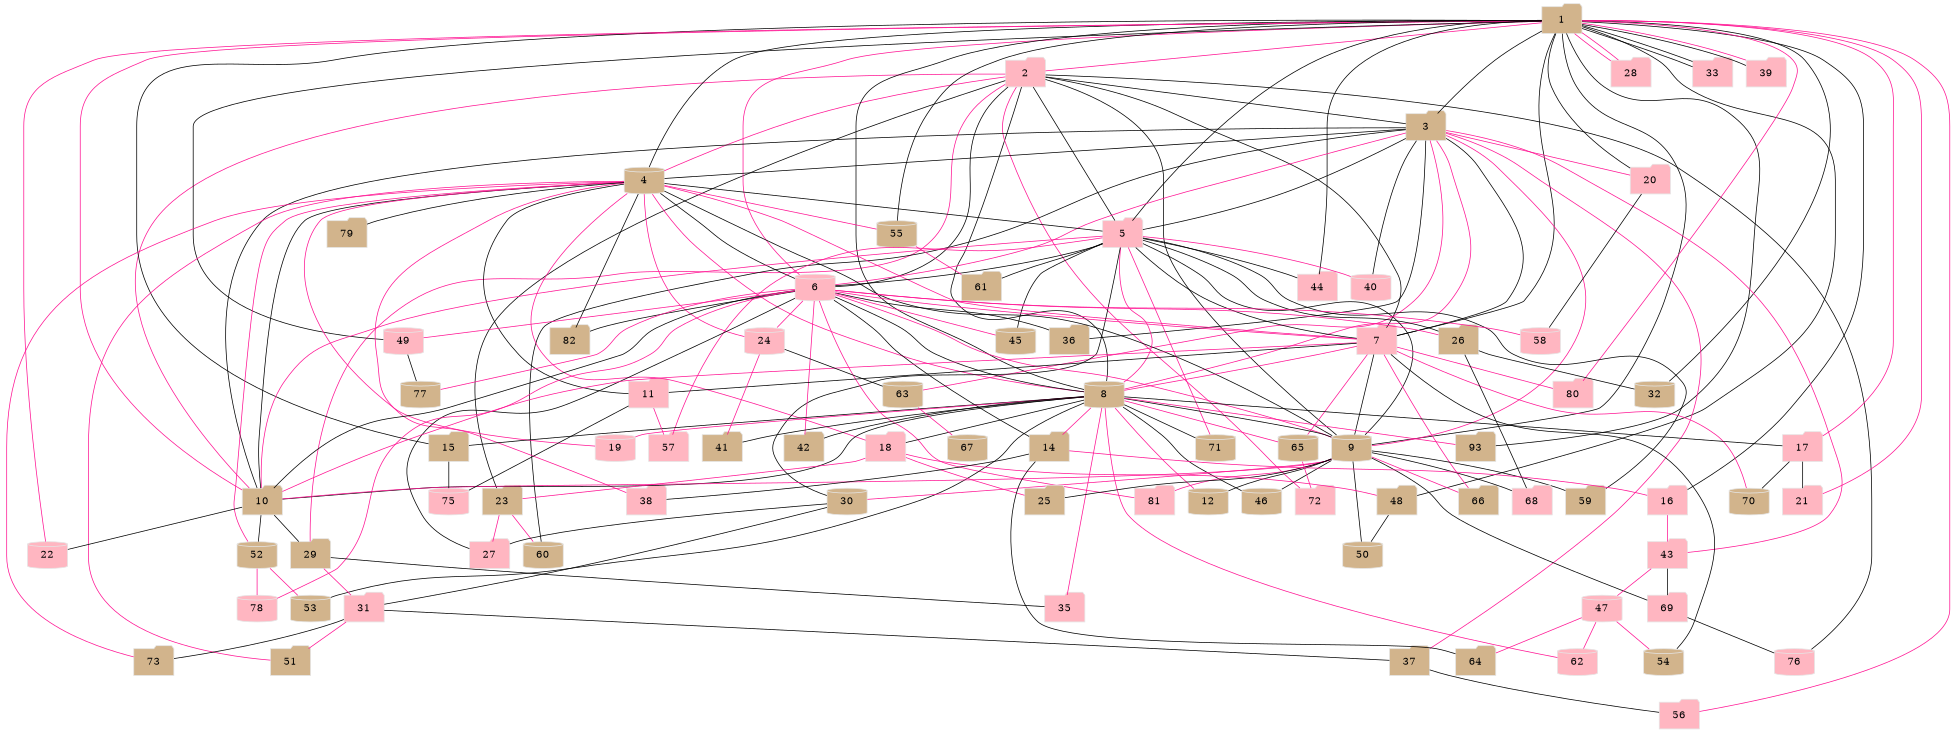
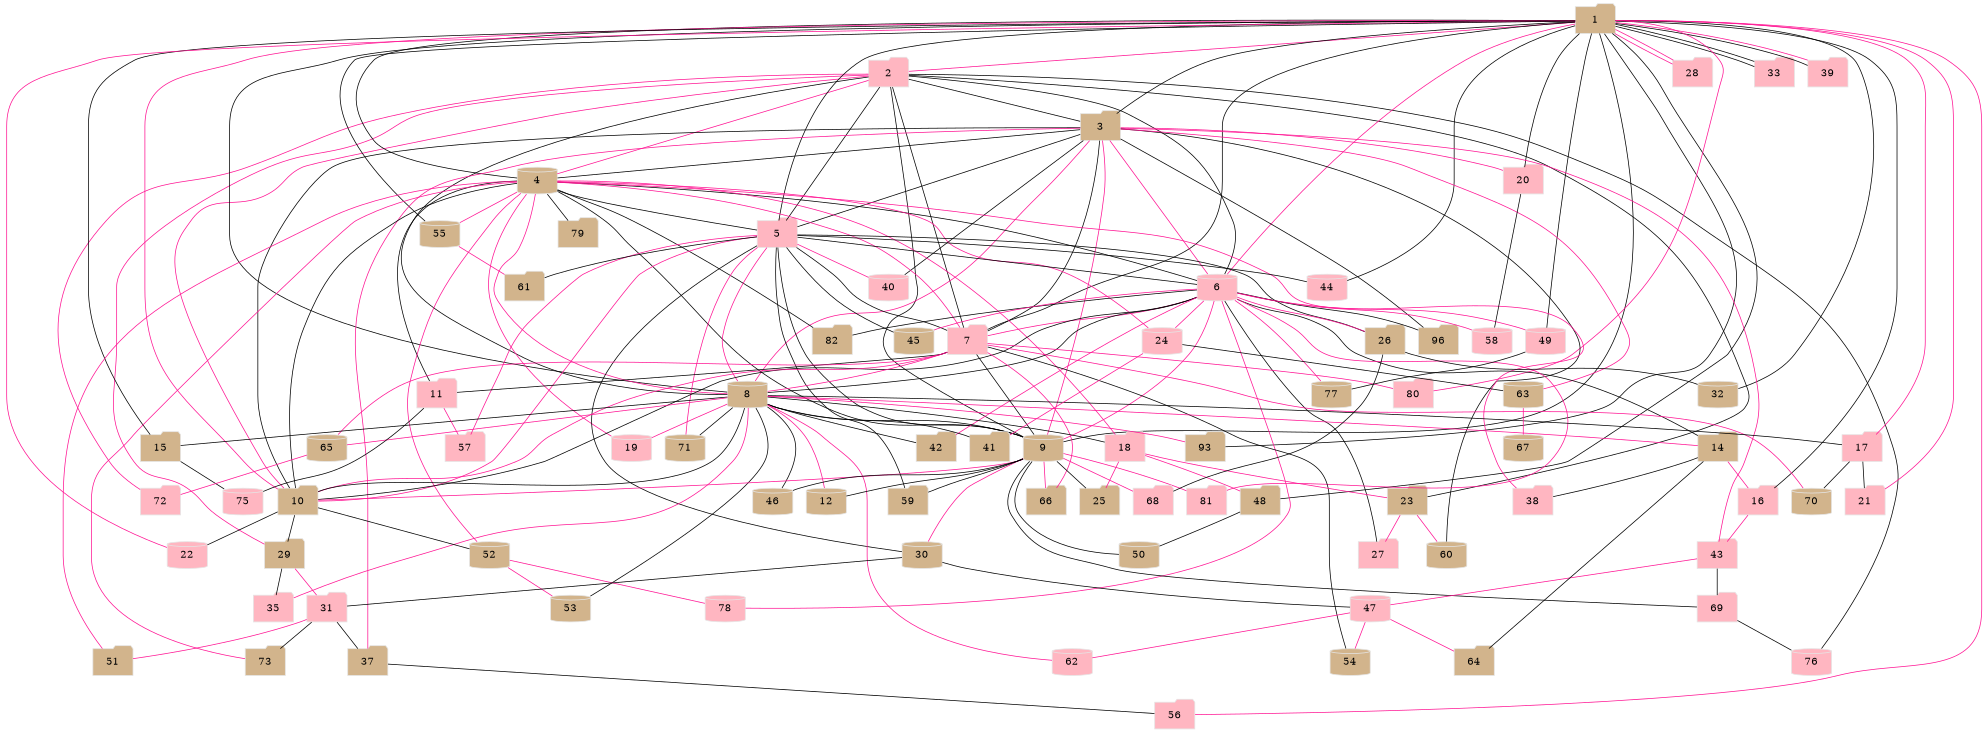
(1317, 288) -> (1327, 288)
(1069, 341) -> (1439, 341)
(1432, 466) -> (1098, 475)
(668, 519) -> (1145, 593)
